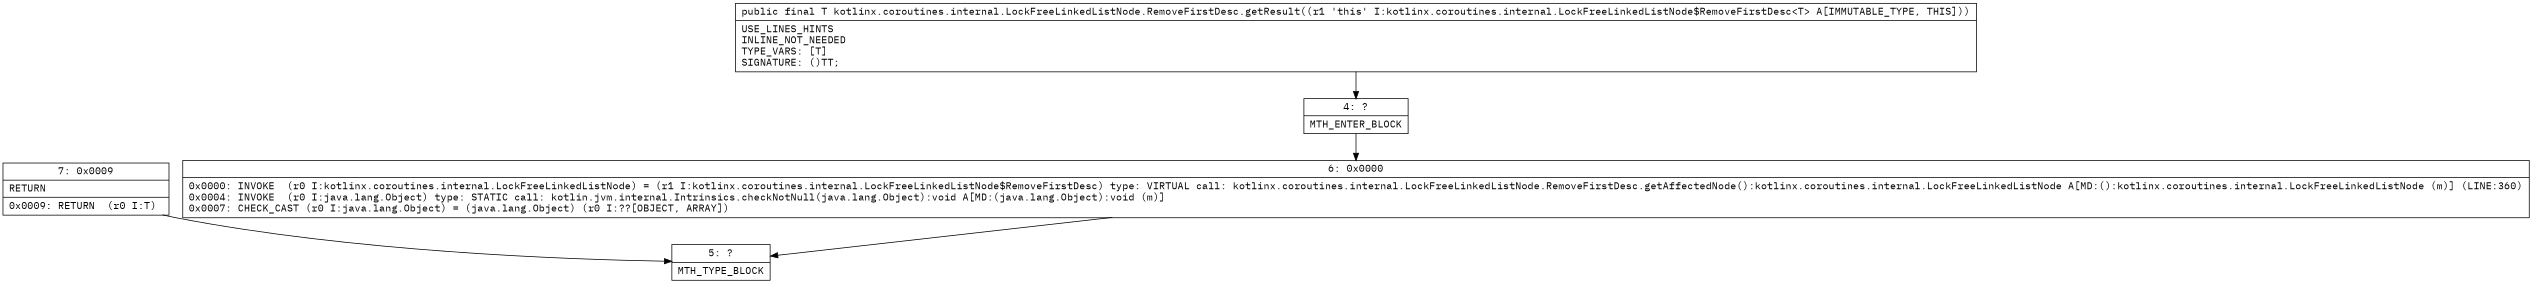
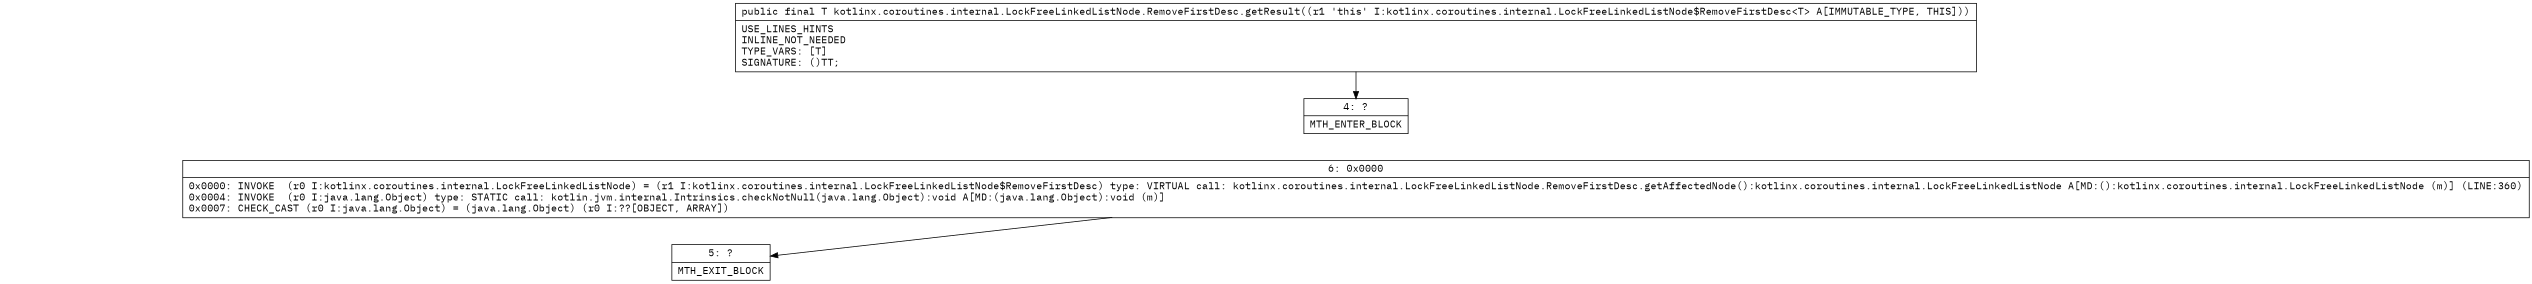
(1356, 143) -> none
(86, 189) -> none
(721, 271) -> (721, 271)
